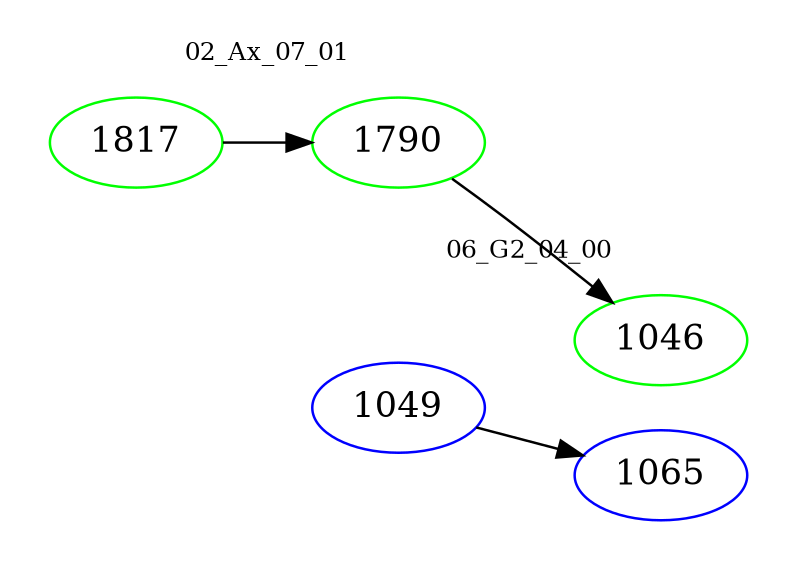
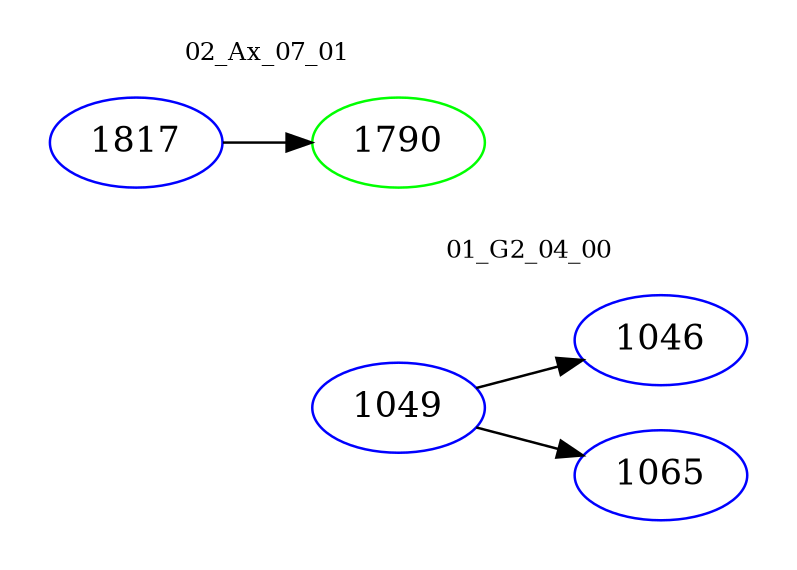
(136, 143) -> (136, 143)
(537, 243) -> (517, 377)
(530, 251) -> (530, 251)
(661, 340) -> (661, 340)
